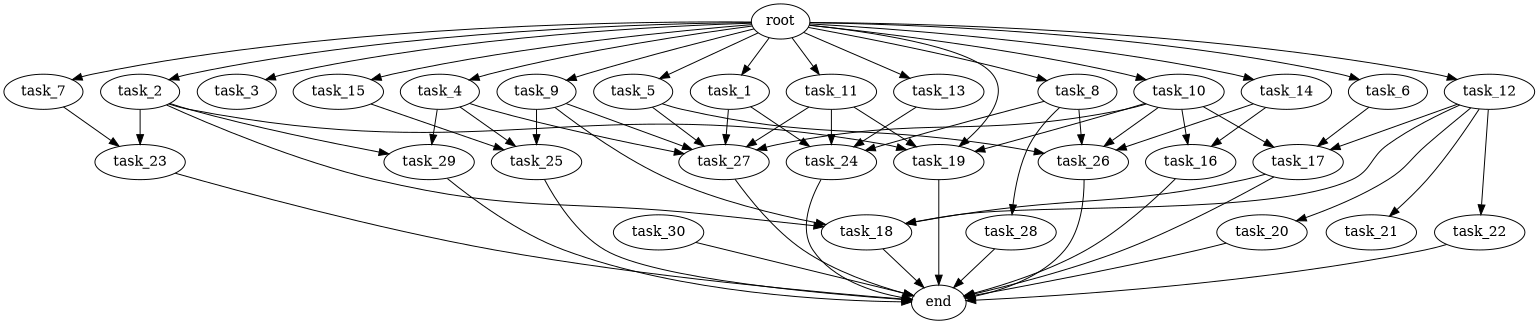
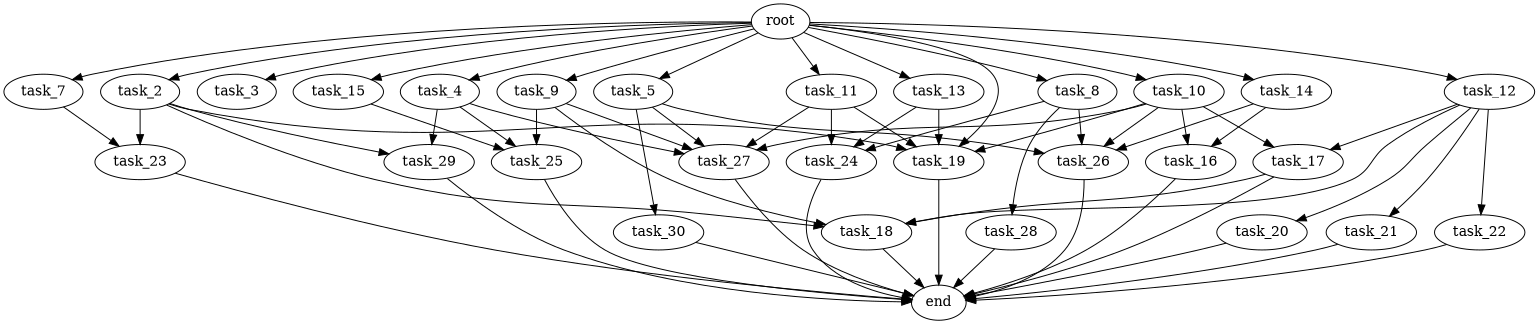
(730, 92) -> none
(1388, 92) -> none
none -> (939, 121)
none -> (645, 157)
none -> (1158, 277)
